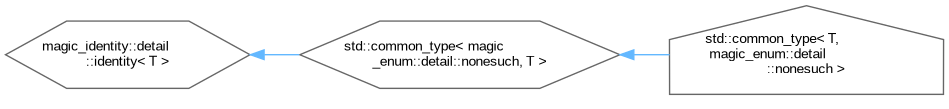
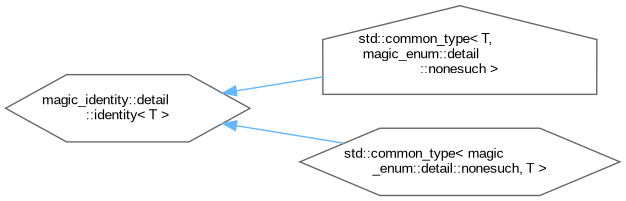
(652, 55) -> (280, 84)
